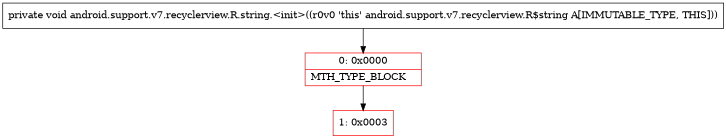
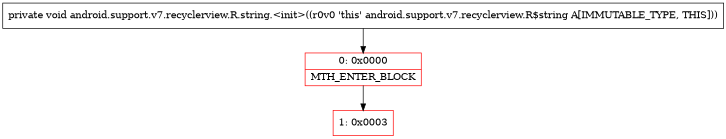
(358, 77) -> (363, 77)
